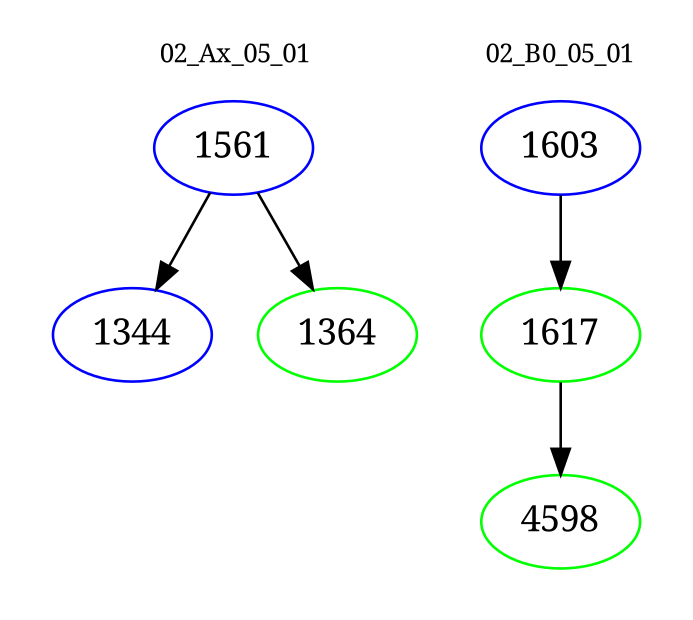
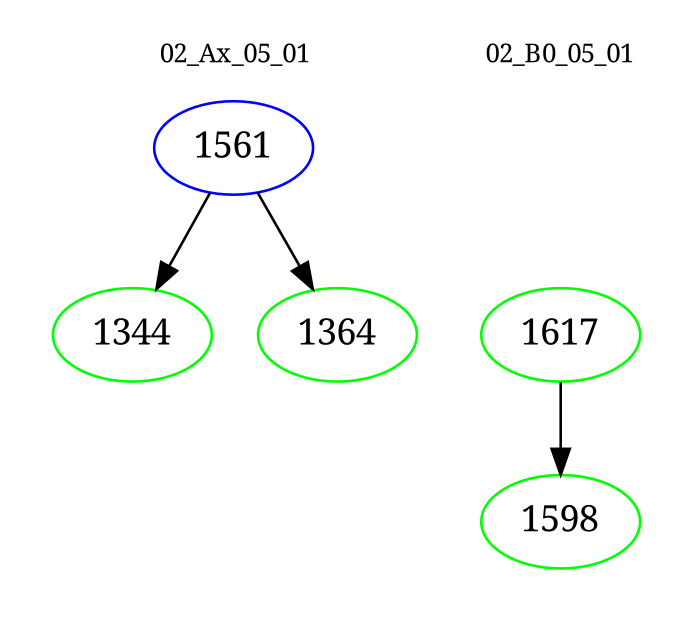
(561, 148) -> none
(132, 335) -> (132, 335)
(561, 522) -> (561, 522)
